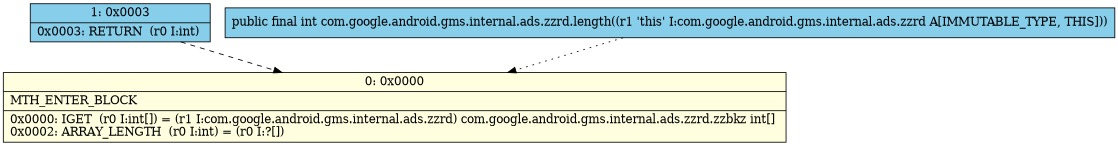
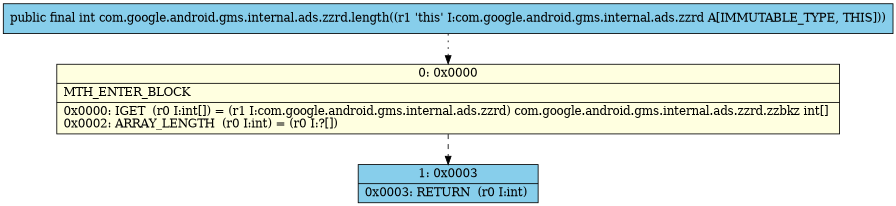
(227, 56) -> (448, 145)
